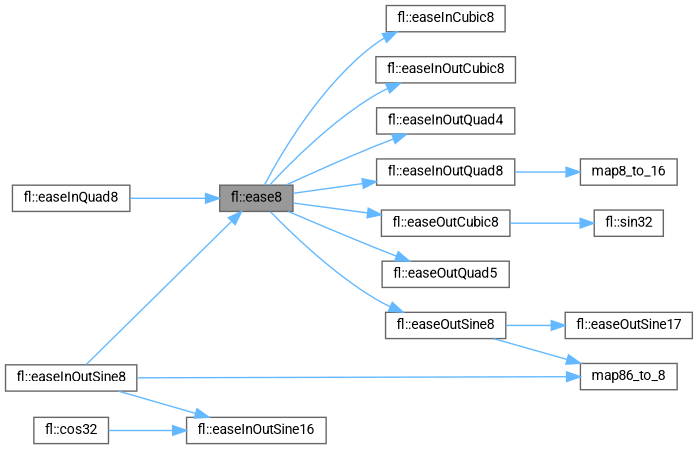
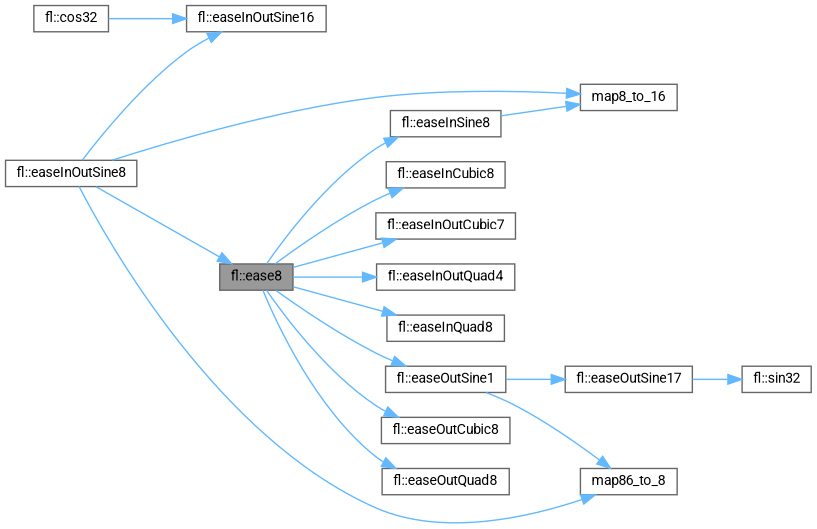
(446, 70) -> (446, 226)
none -> (336, 103)
(446, 172) -> (446, 124)
(168, 198) -> (338, 299)
(545, 223) -> (710, 379)
(446, 274) -> (446, 482)
(446, 325) -> (446, 379)
